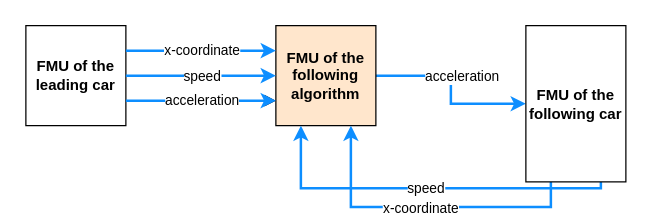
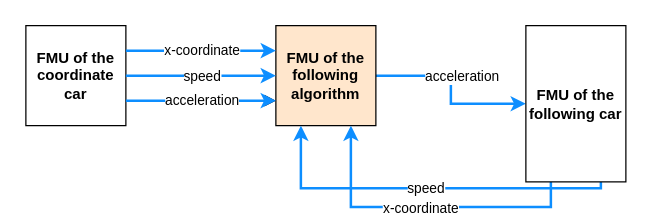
(76, 76) -> (76, 76)
